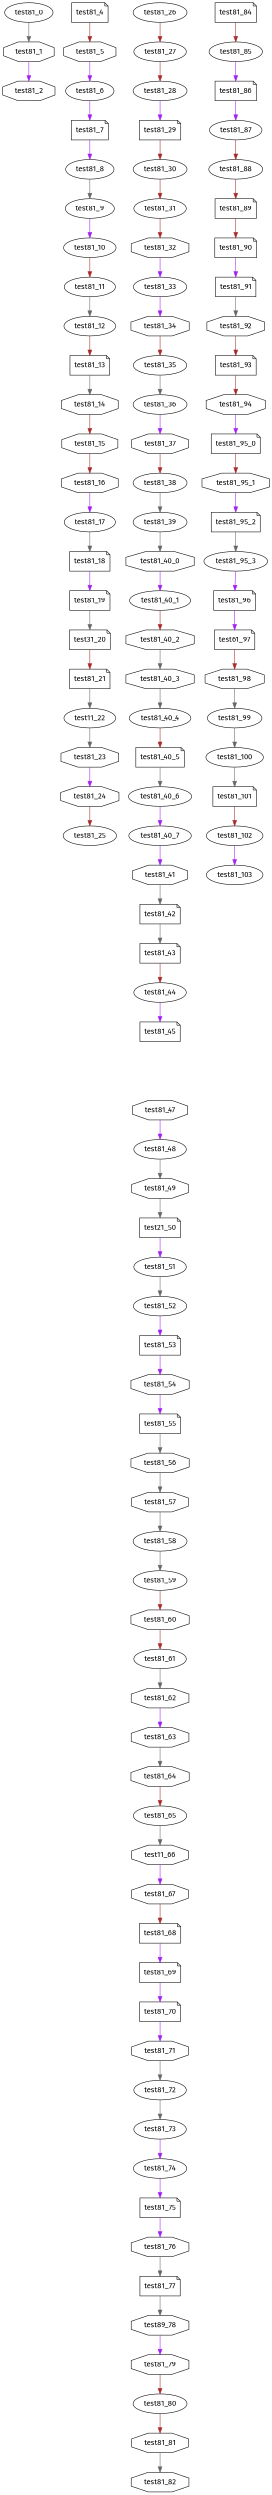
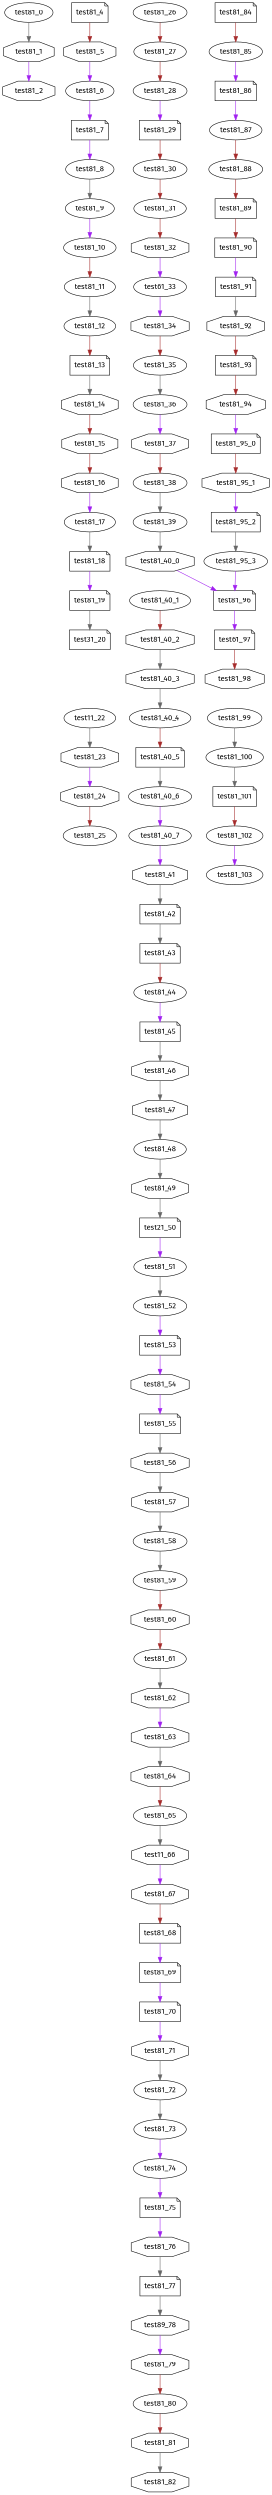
(160, 287) -> (160, 287)
(160, 578) -> (194, 579)
(90, 679) -> none
(235, 696) -> none
none -> (160, 1071)
(160, 1127) -> (160, 1127)
